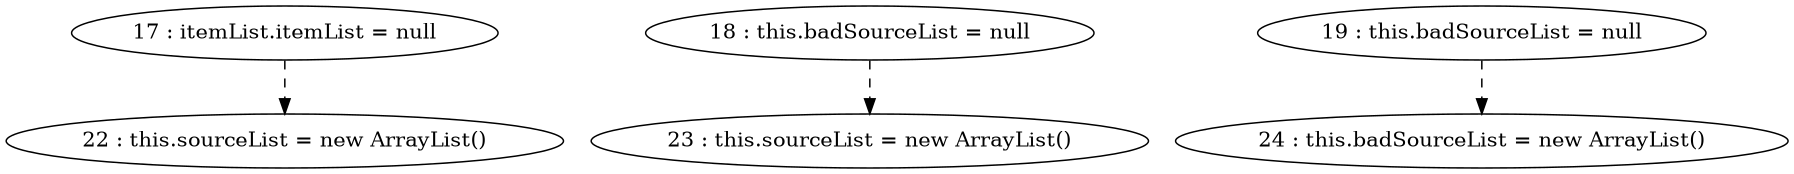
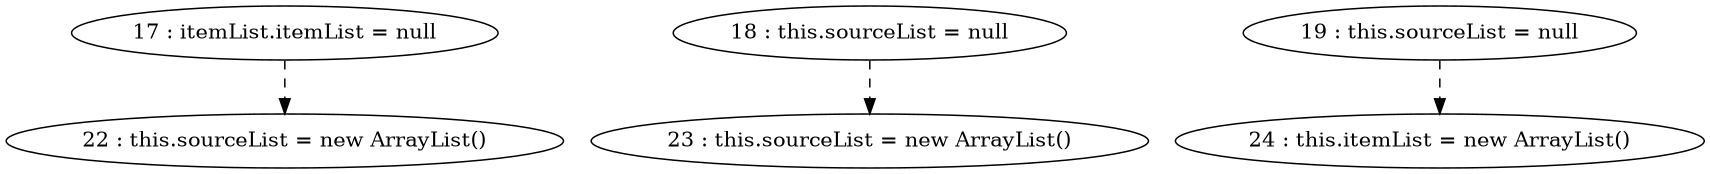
(870, 33) -> (870, 33)
(1482, 33) -> (1440, 33)
(1482, 141) -> (1440, 141)
